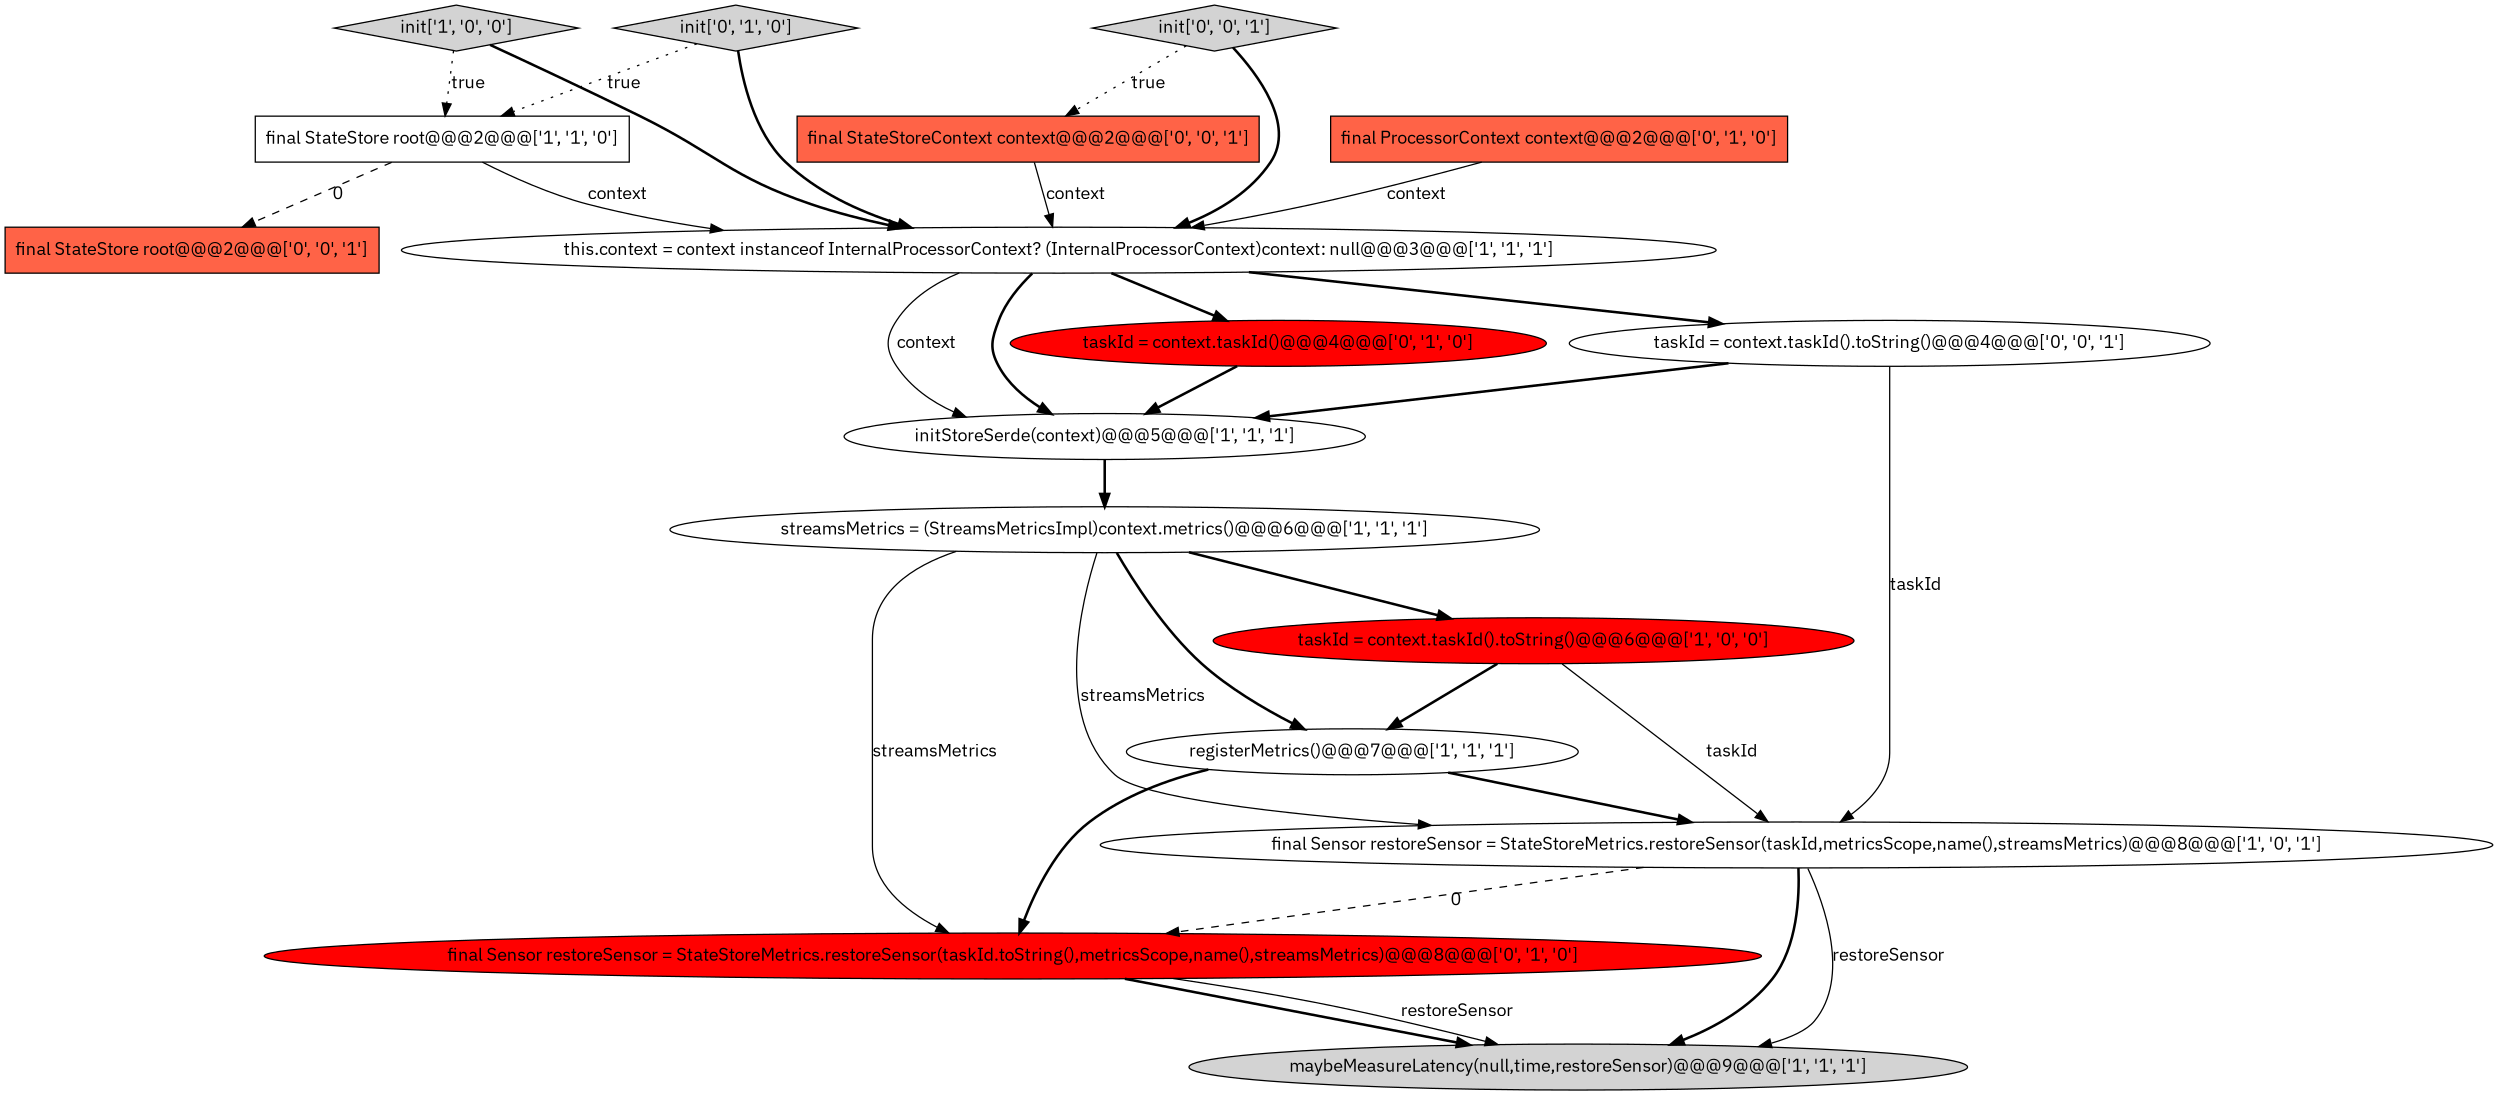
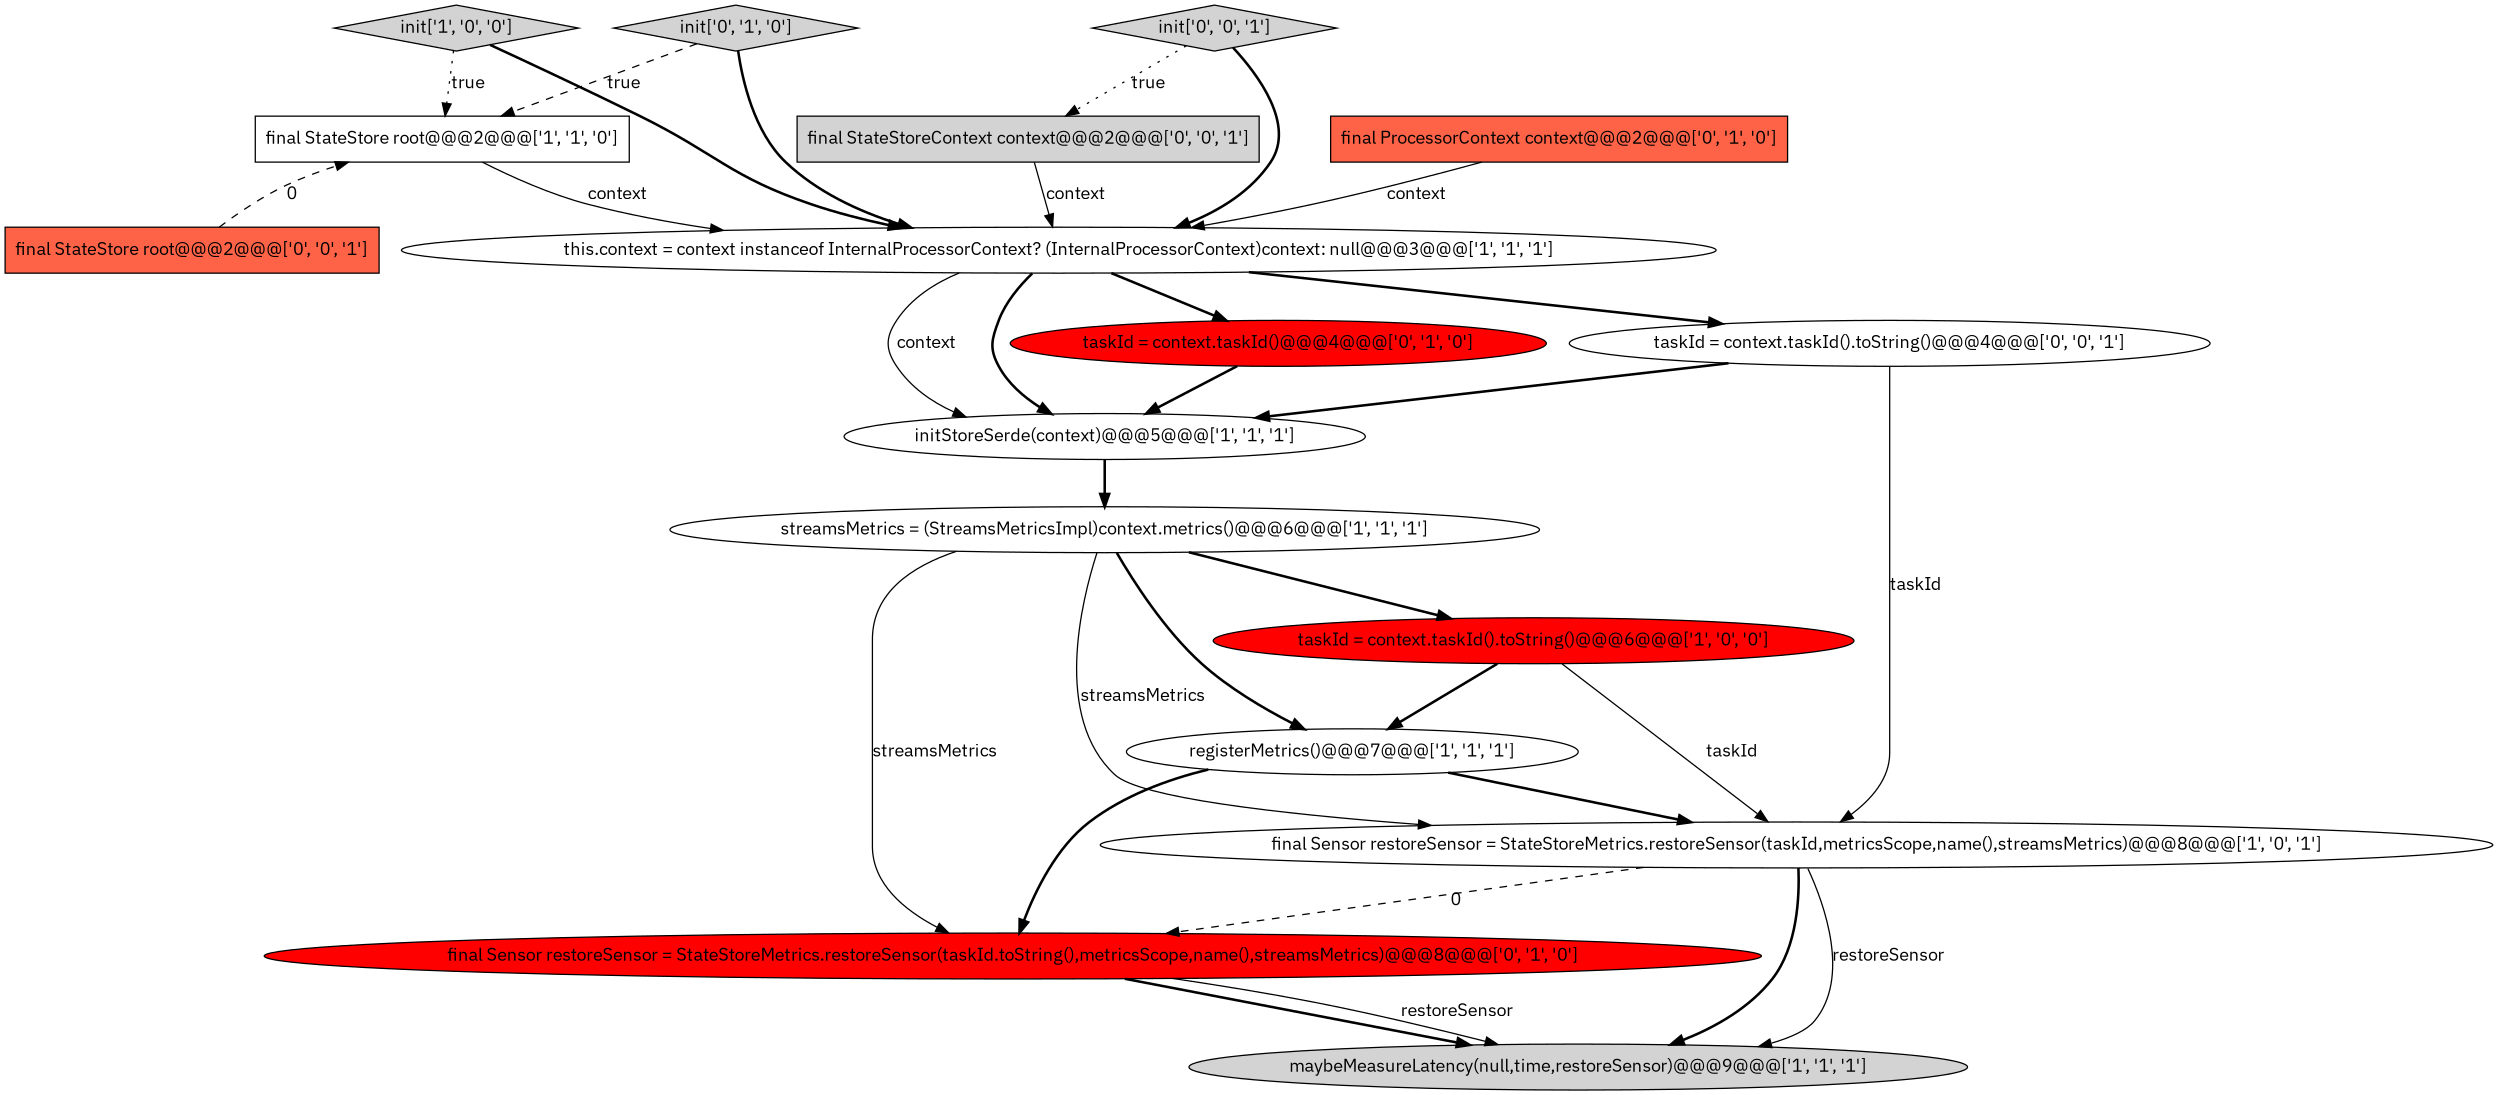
(605, 78) -> (605, 78)
(1028, 139) -> (1028, 139)
(323, 192) -> (275, 191)
